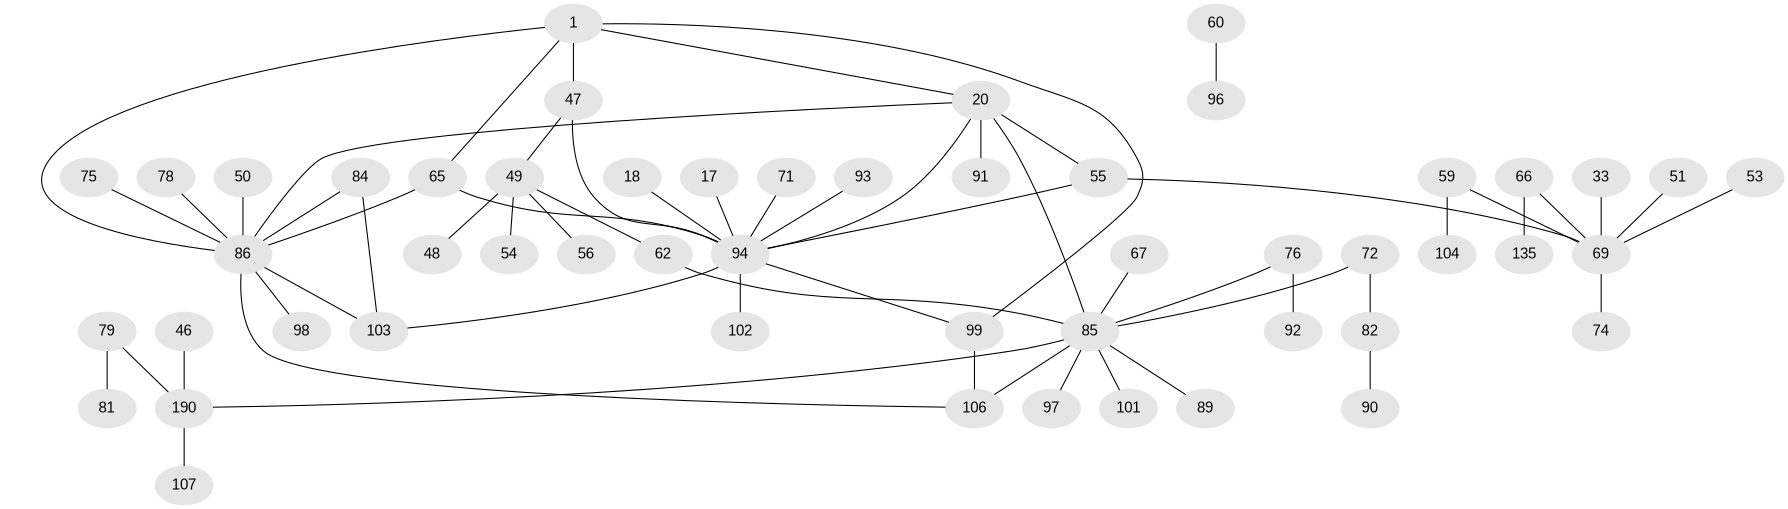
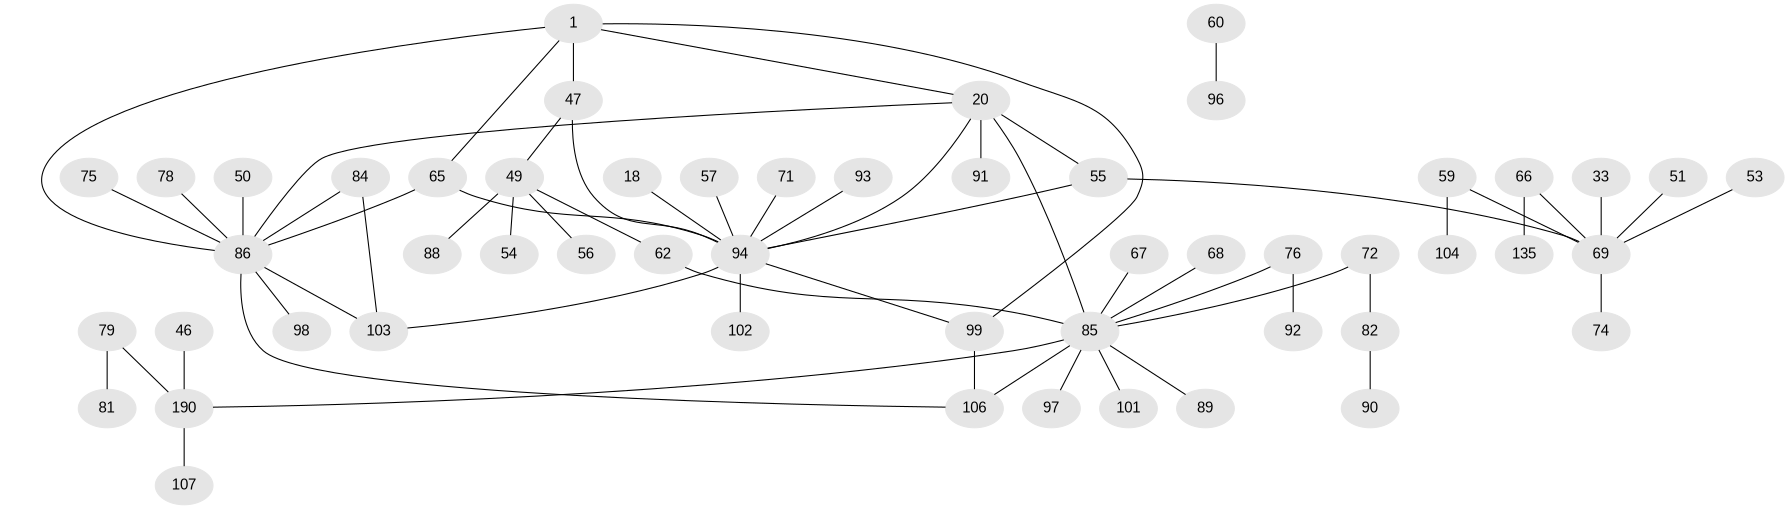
(709, 178) -> (709, 178)
(432, 255) -> (432, 255)
none -> (1216, 255)
